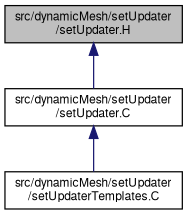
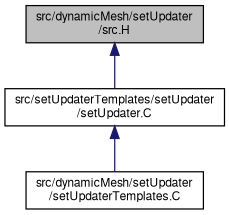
(94, 24) -> (115, 24)
(94, 107) -> (115, 107)
